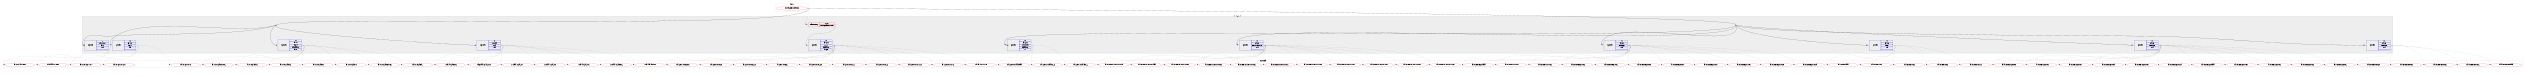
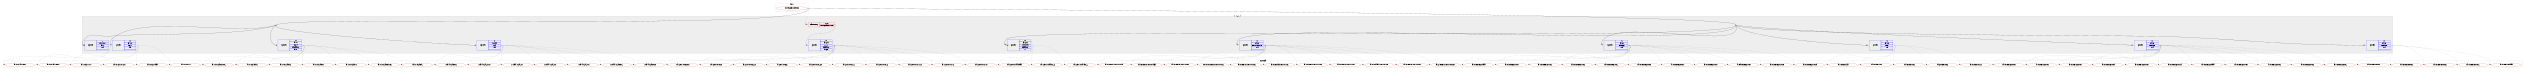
(53, 65) -> (53, 65)
(86, 65) -> (86, 65)
none -> (153, 65)
(186, 65) -> (186, 65)
(484, 65) -> (484, 65)
(650, 65) -> (650, 65)
(981, 65) -> (981, 65)
(1147, 65) -> (1147, 65)
(1213, 65) -> (1213, 65)
(1280, 65) -> (1280, 65)
(1379, 65) -> (1379, 65)
(1445, 65) -> (1445, 65)
(1512, 65) -> (1512, 65)
(1545, 65) -> (1545, 65)
(1744, 65) -> (1744, 65)
(1843, 65) -> (1843, 65)
(1943, 65) -> (1943, 65)
(2009, 65) -> (2009, 65)
(2374, 65) -> (2374, 65)
(2506, 65) -> (2506, 65)
